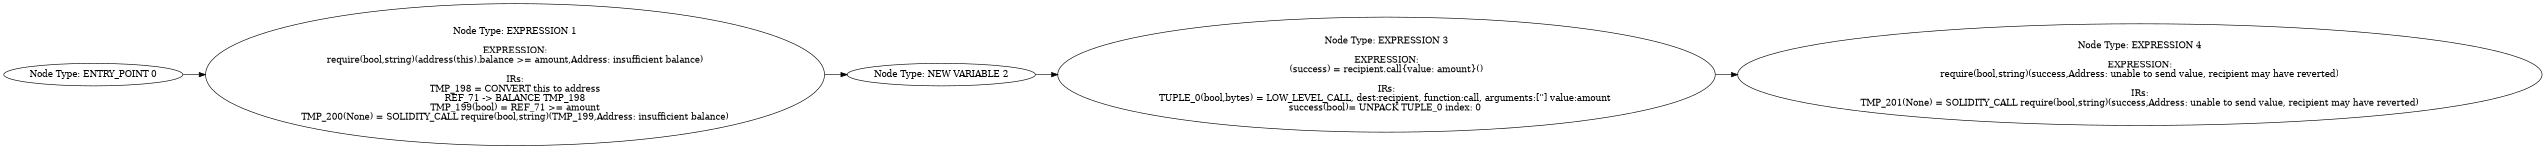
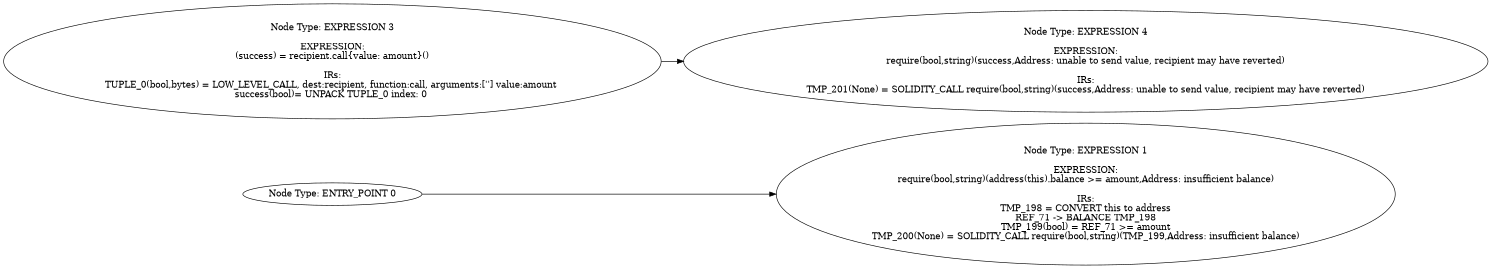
(941, 75) -> none
